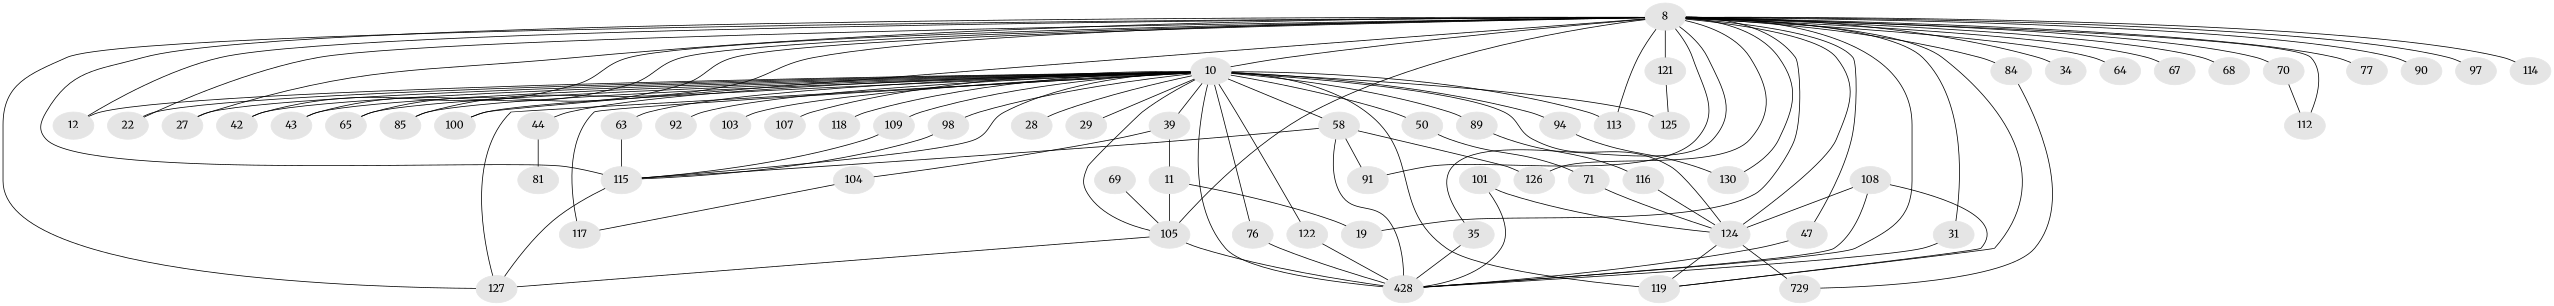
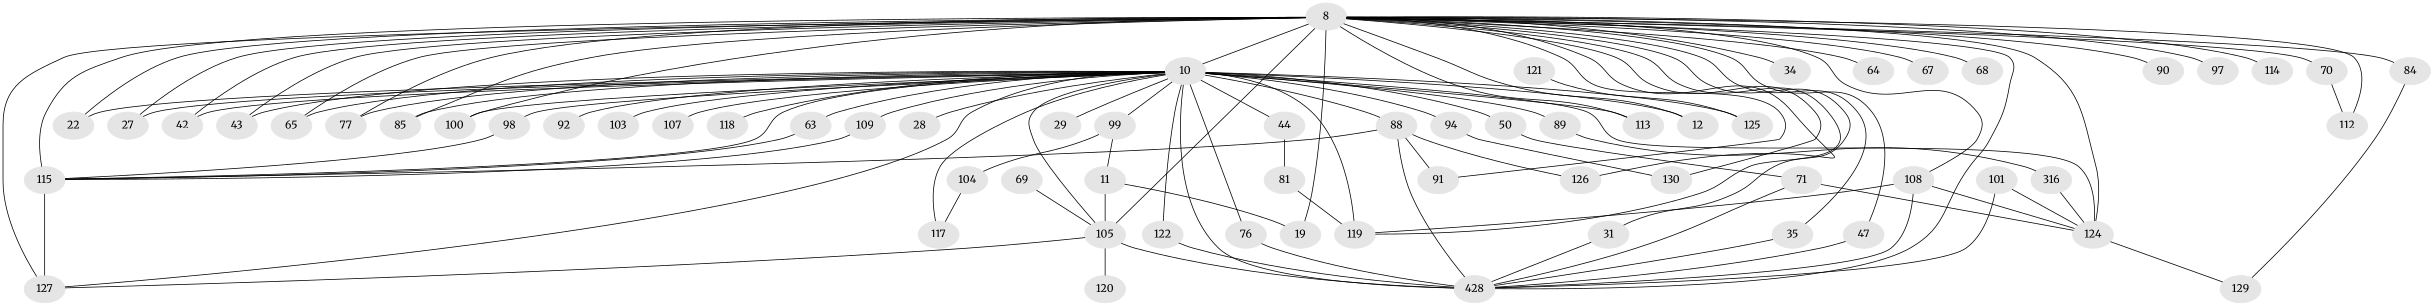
(1665, 44) -> (1824, 61)
none -> (762, 78)
(1169, 126) -> (1115, 126)
(1339, 126) -> (1397, 126)
(1643, 180) -> (2051, 180)
none -> (1642, 246)
(1694, 262) -> (1320, 207)
none -> (1105, 289)
(1800, 289) -> (2241, 289)
